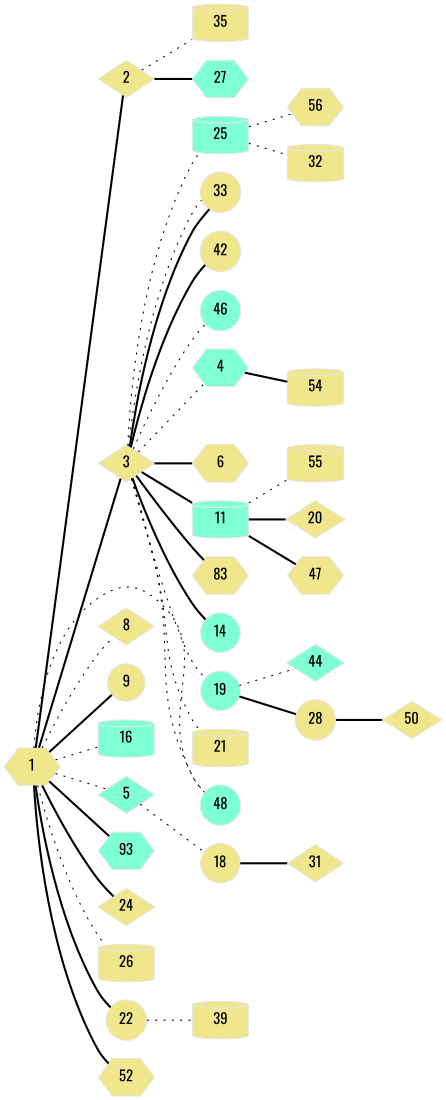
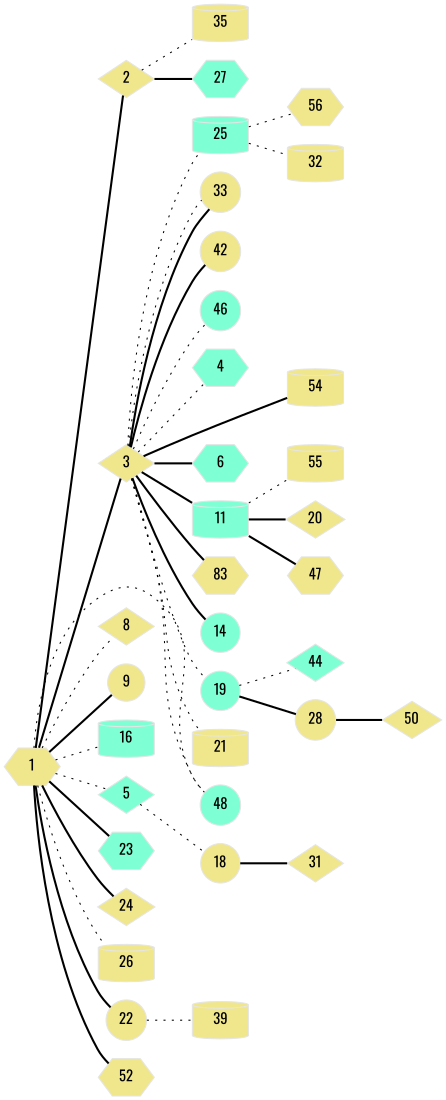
(266, 377) -> (215, 426)
(220, 463) -> (220, 463)
(126, 851) -> (126, 851)
